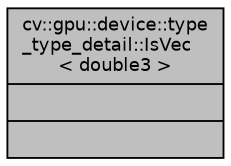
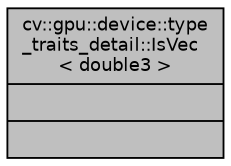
(107, 45) -> (111, 45)
